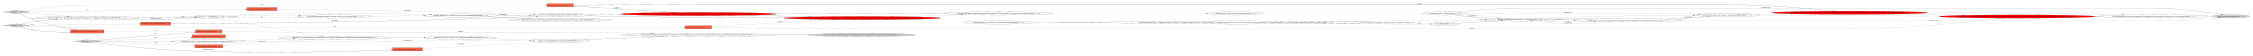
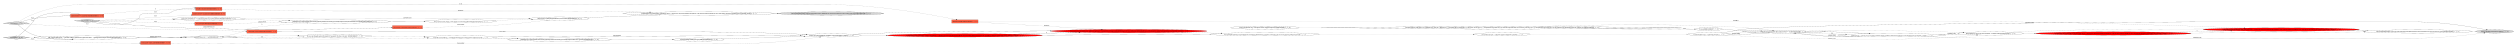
(560, 5) -> none
none -> (699, 40)
